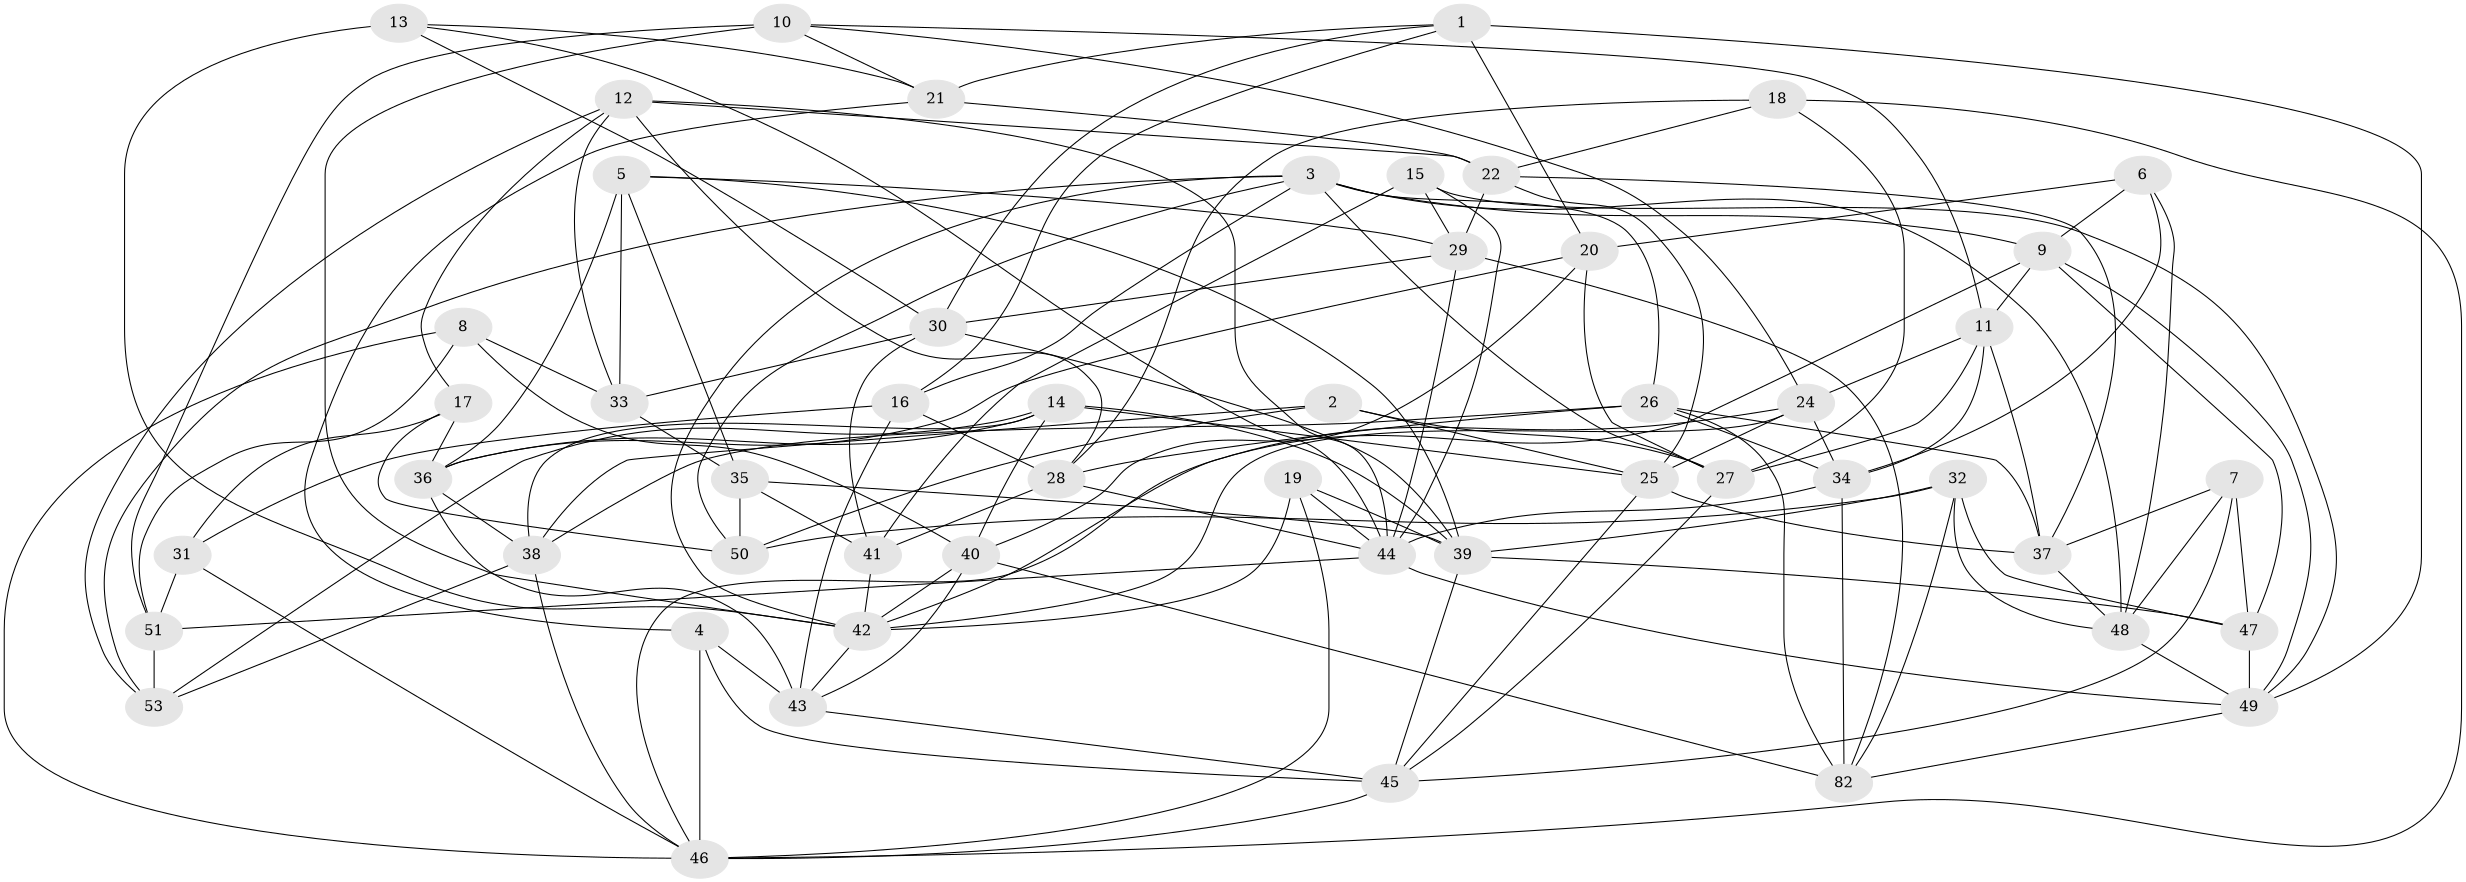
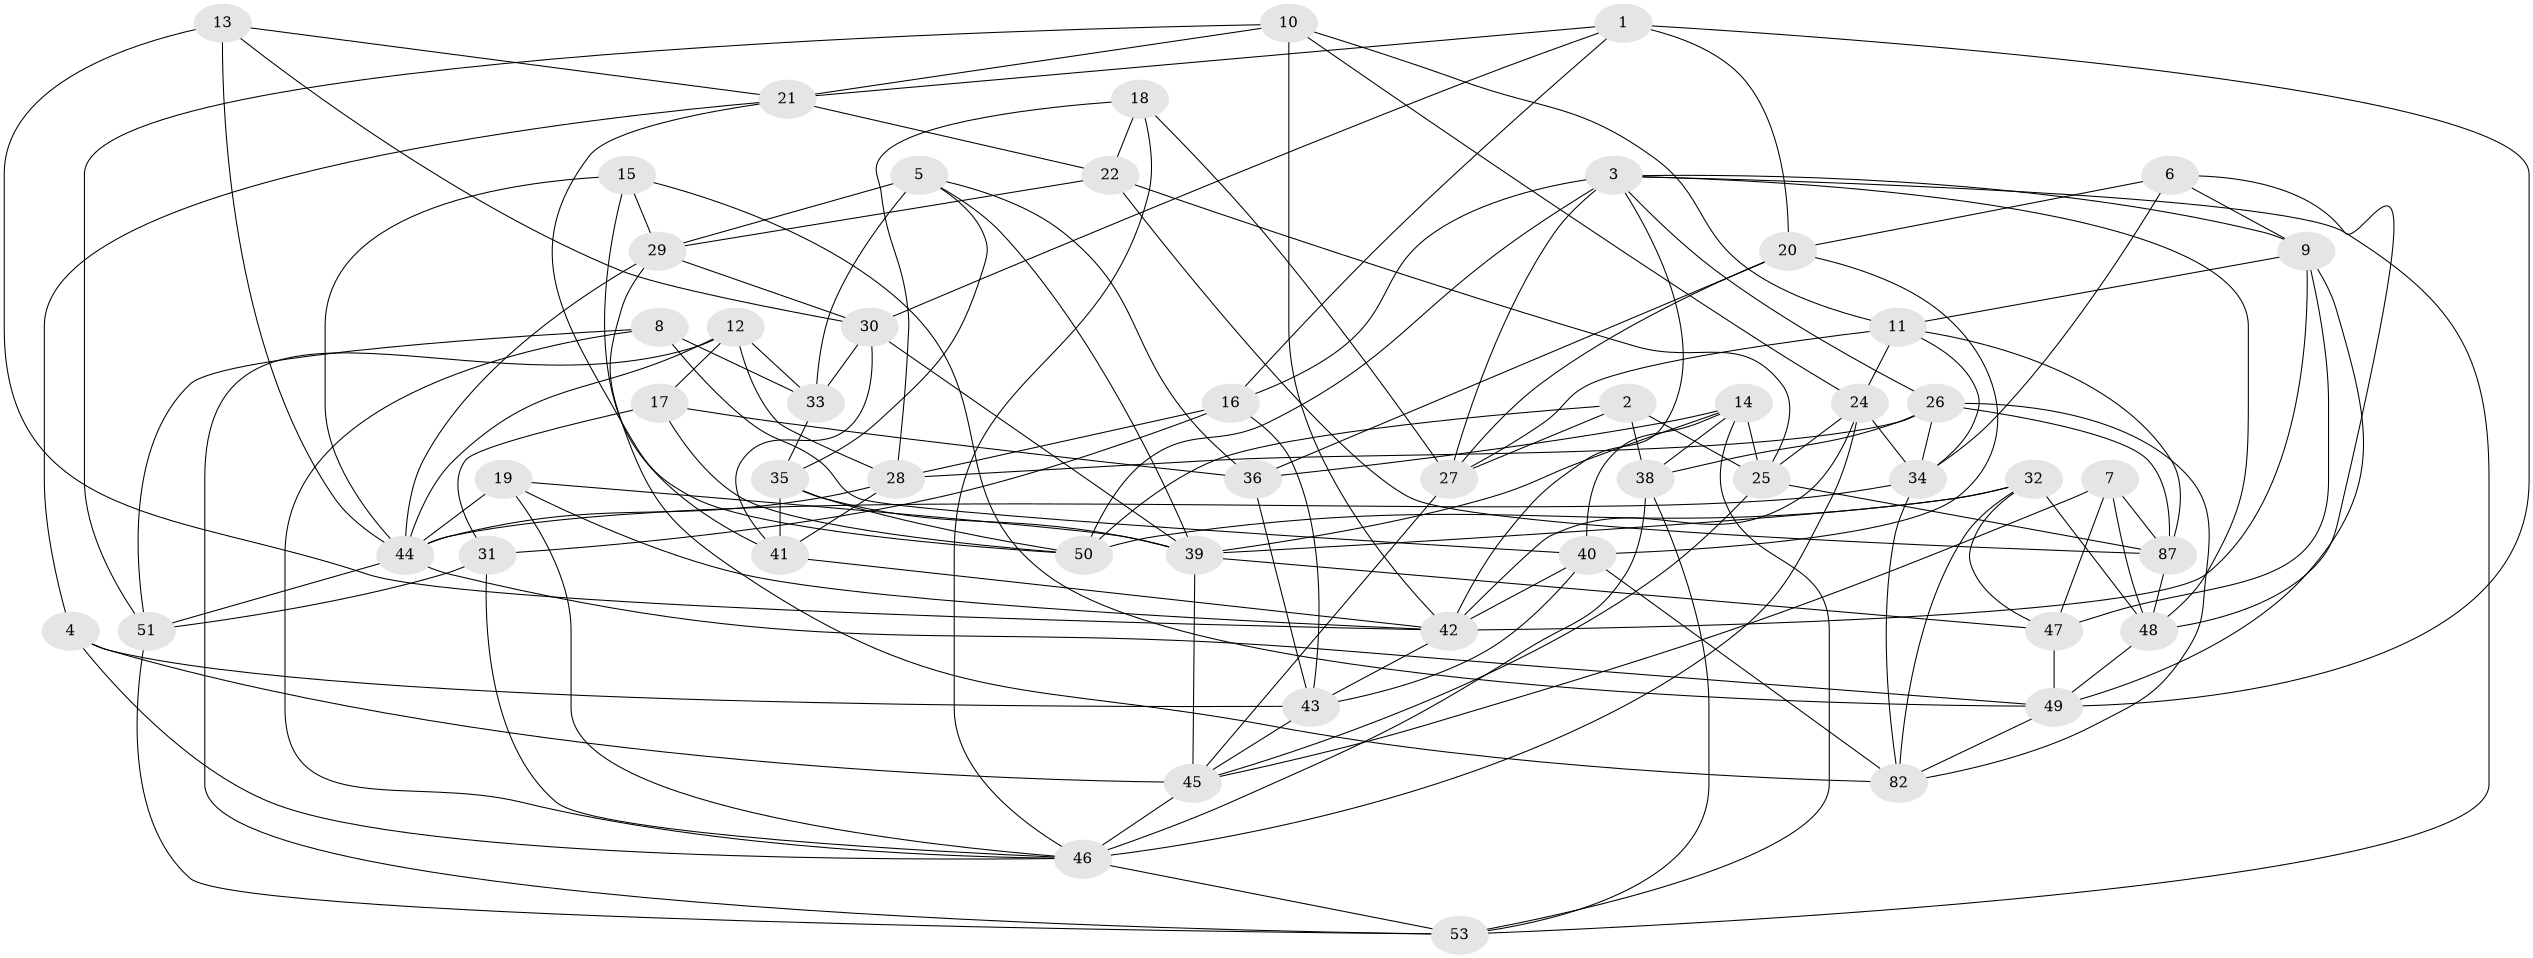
(1062, 129) -> none
none -> (567, 319)
(467, 510) -> none
(2042, 555) -> (2168, 555)
none -> (1271, 897)
